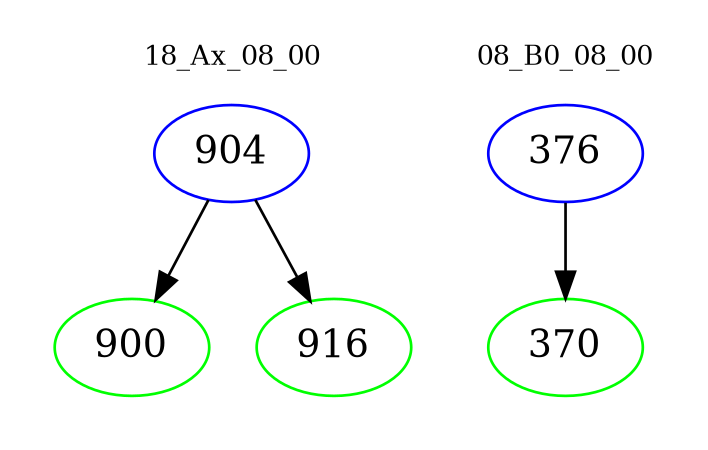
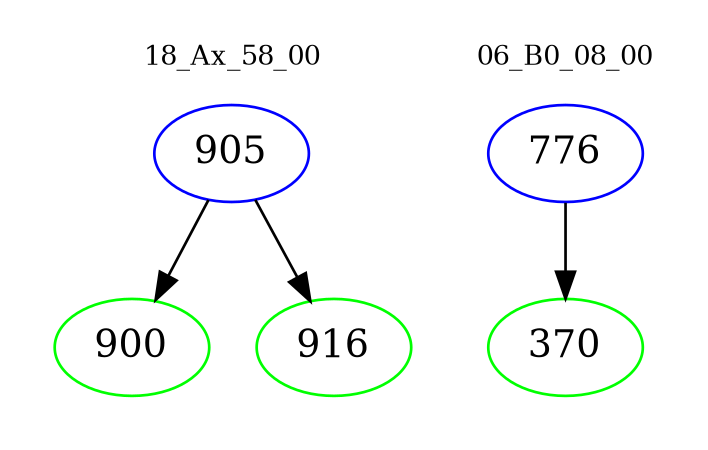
(233, 58) -> (233, 58)
(566, 58) -> (566, 58)
(232, 154) -> (232, 154)
(566, 154) -> (566, 154)
